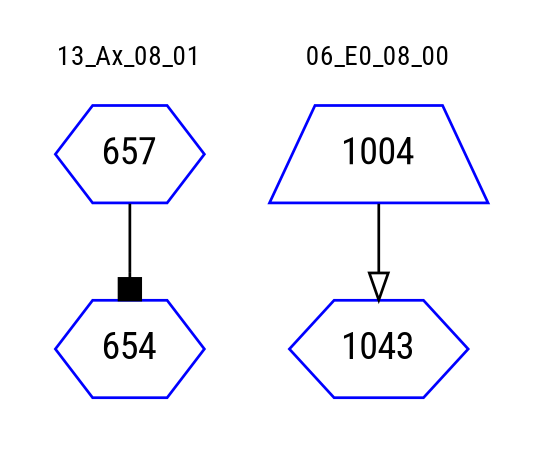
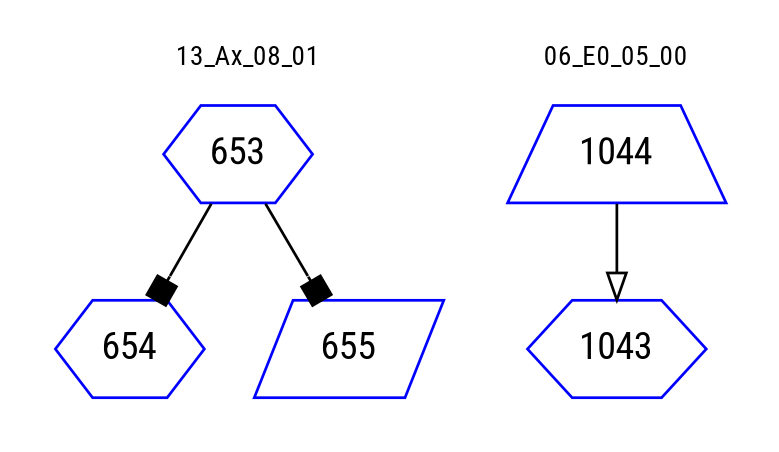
(379, 58) -> (617, 58)
(130, 154) -> (238, 154)
(379, 154) -> (617, 154)
none -> (349, 349)
